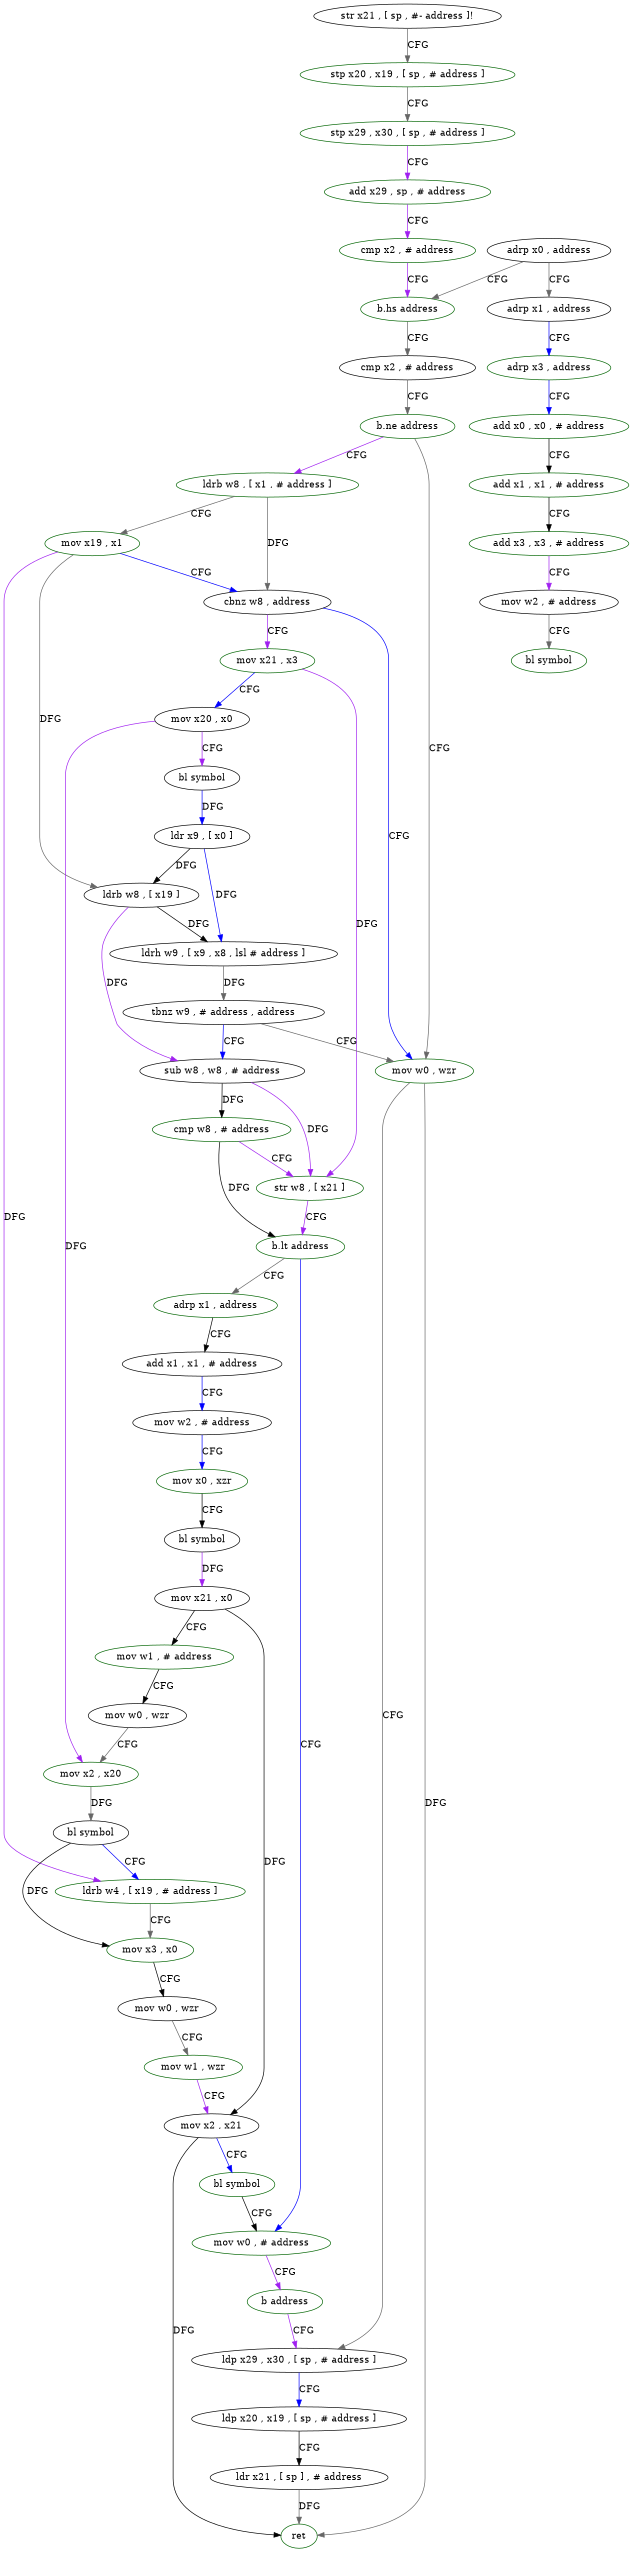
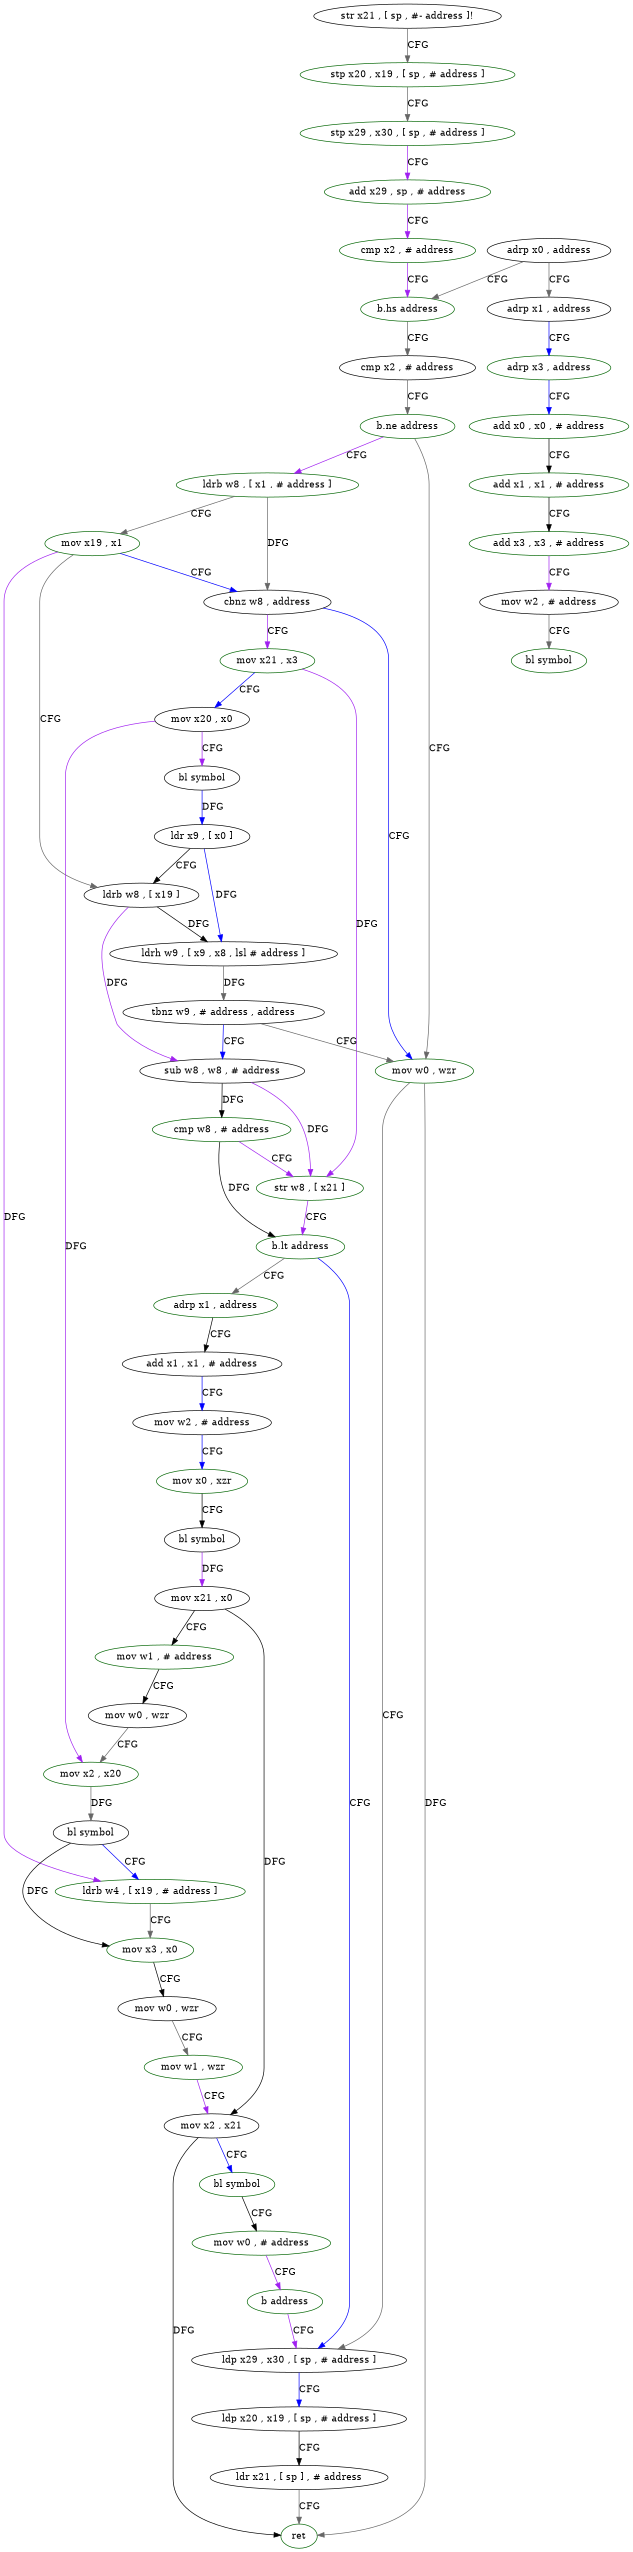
(51, 719) -> (51, 719)
(187, 866) -> (187, 866)
(300, 1746) -> (350, 1800)
(310, 2507) -> (310, 2507)
